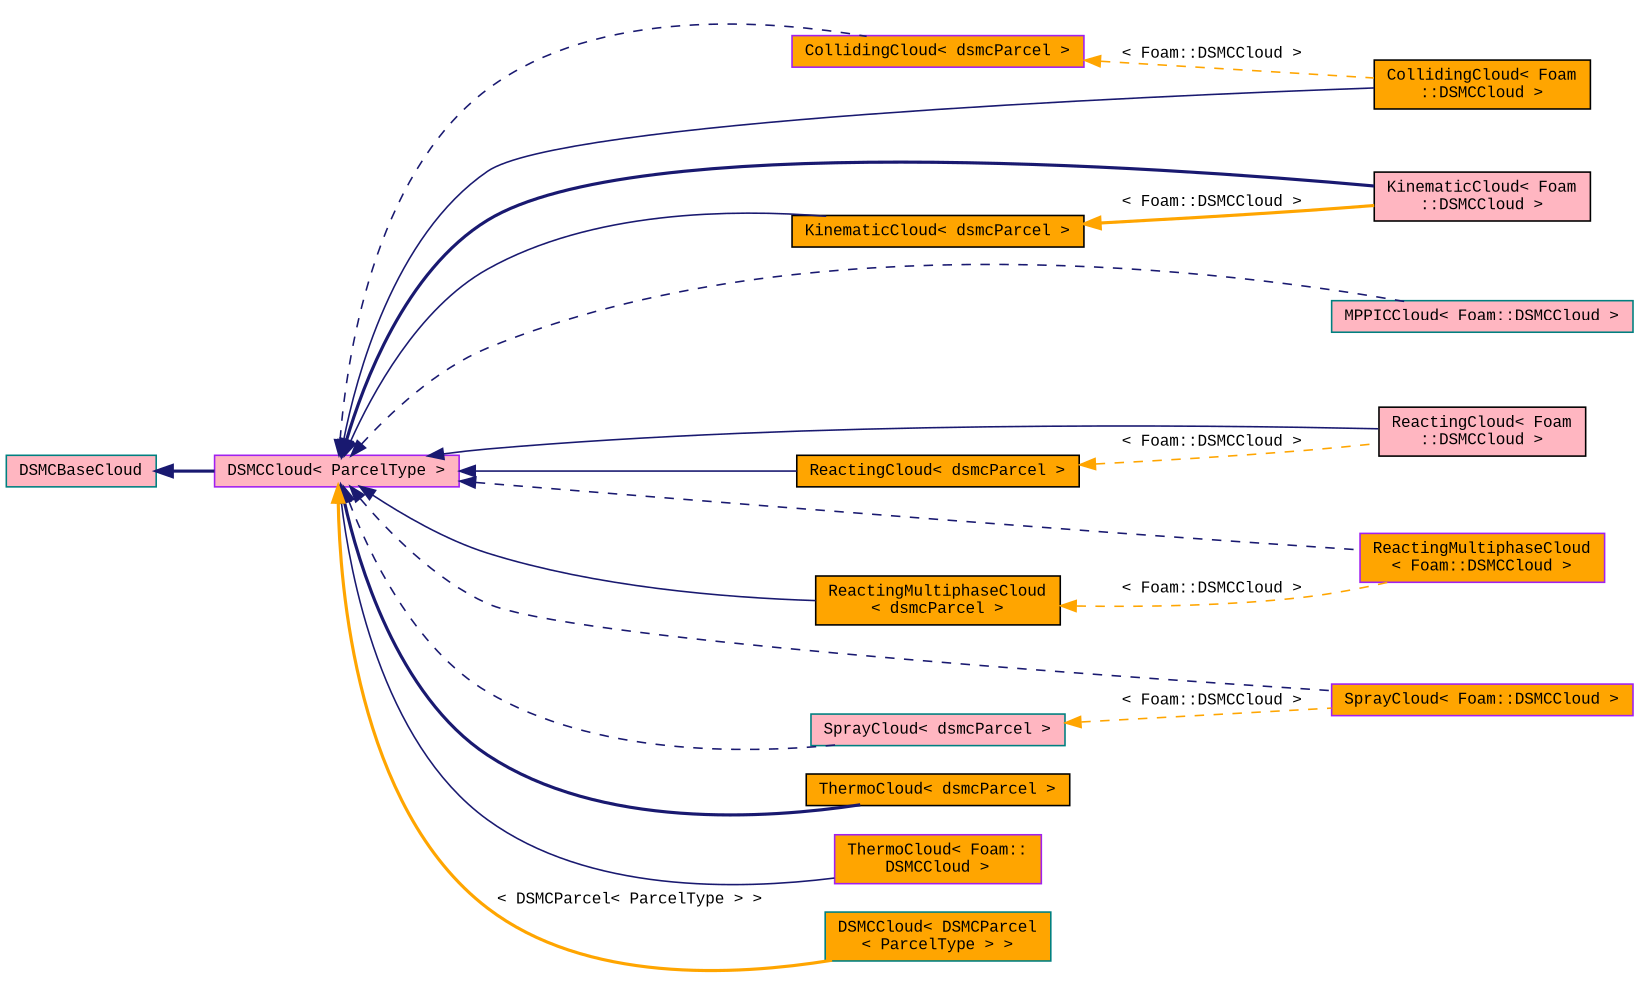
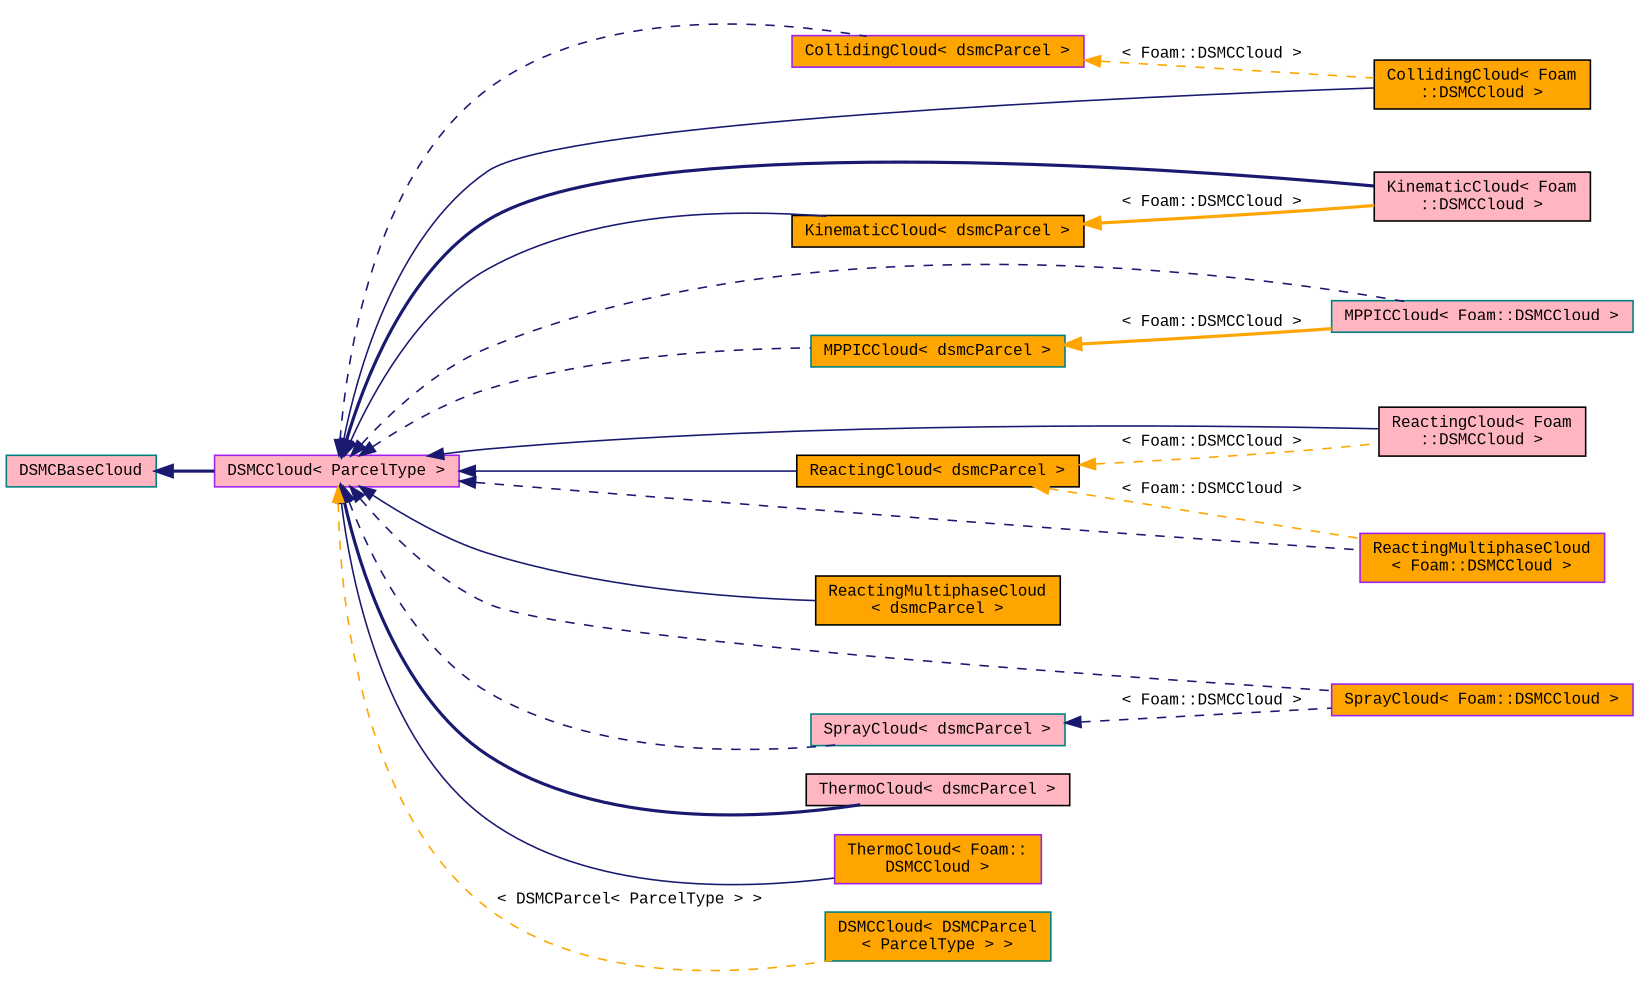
none -> (938, 351)
(1235, 603) -> (1204, 514)
(1206, 715) -> (1206, 715)
(938, 790) -> (938, 790)
(456, 878) -> (456, 878)
